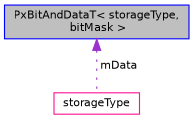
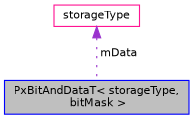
(97, 71) -> (97, 59)
